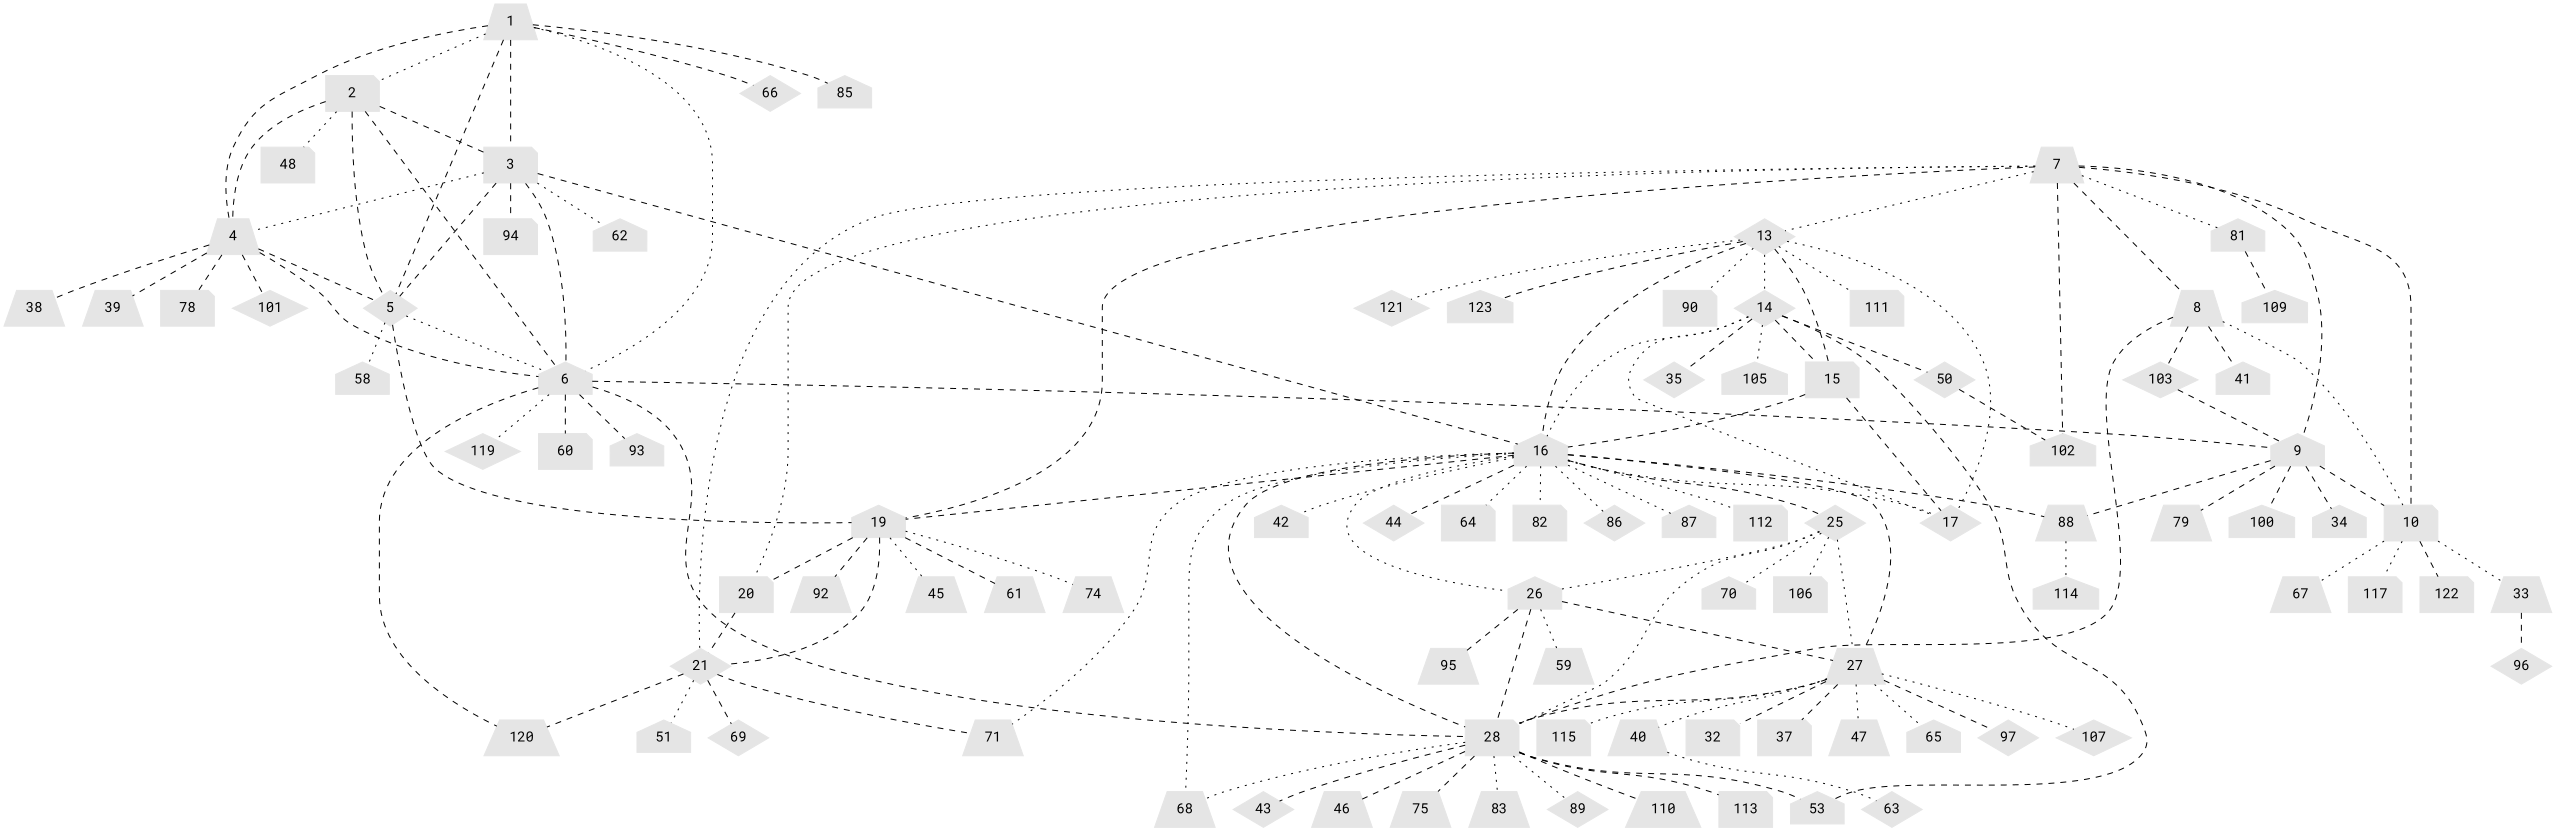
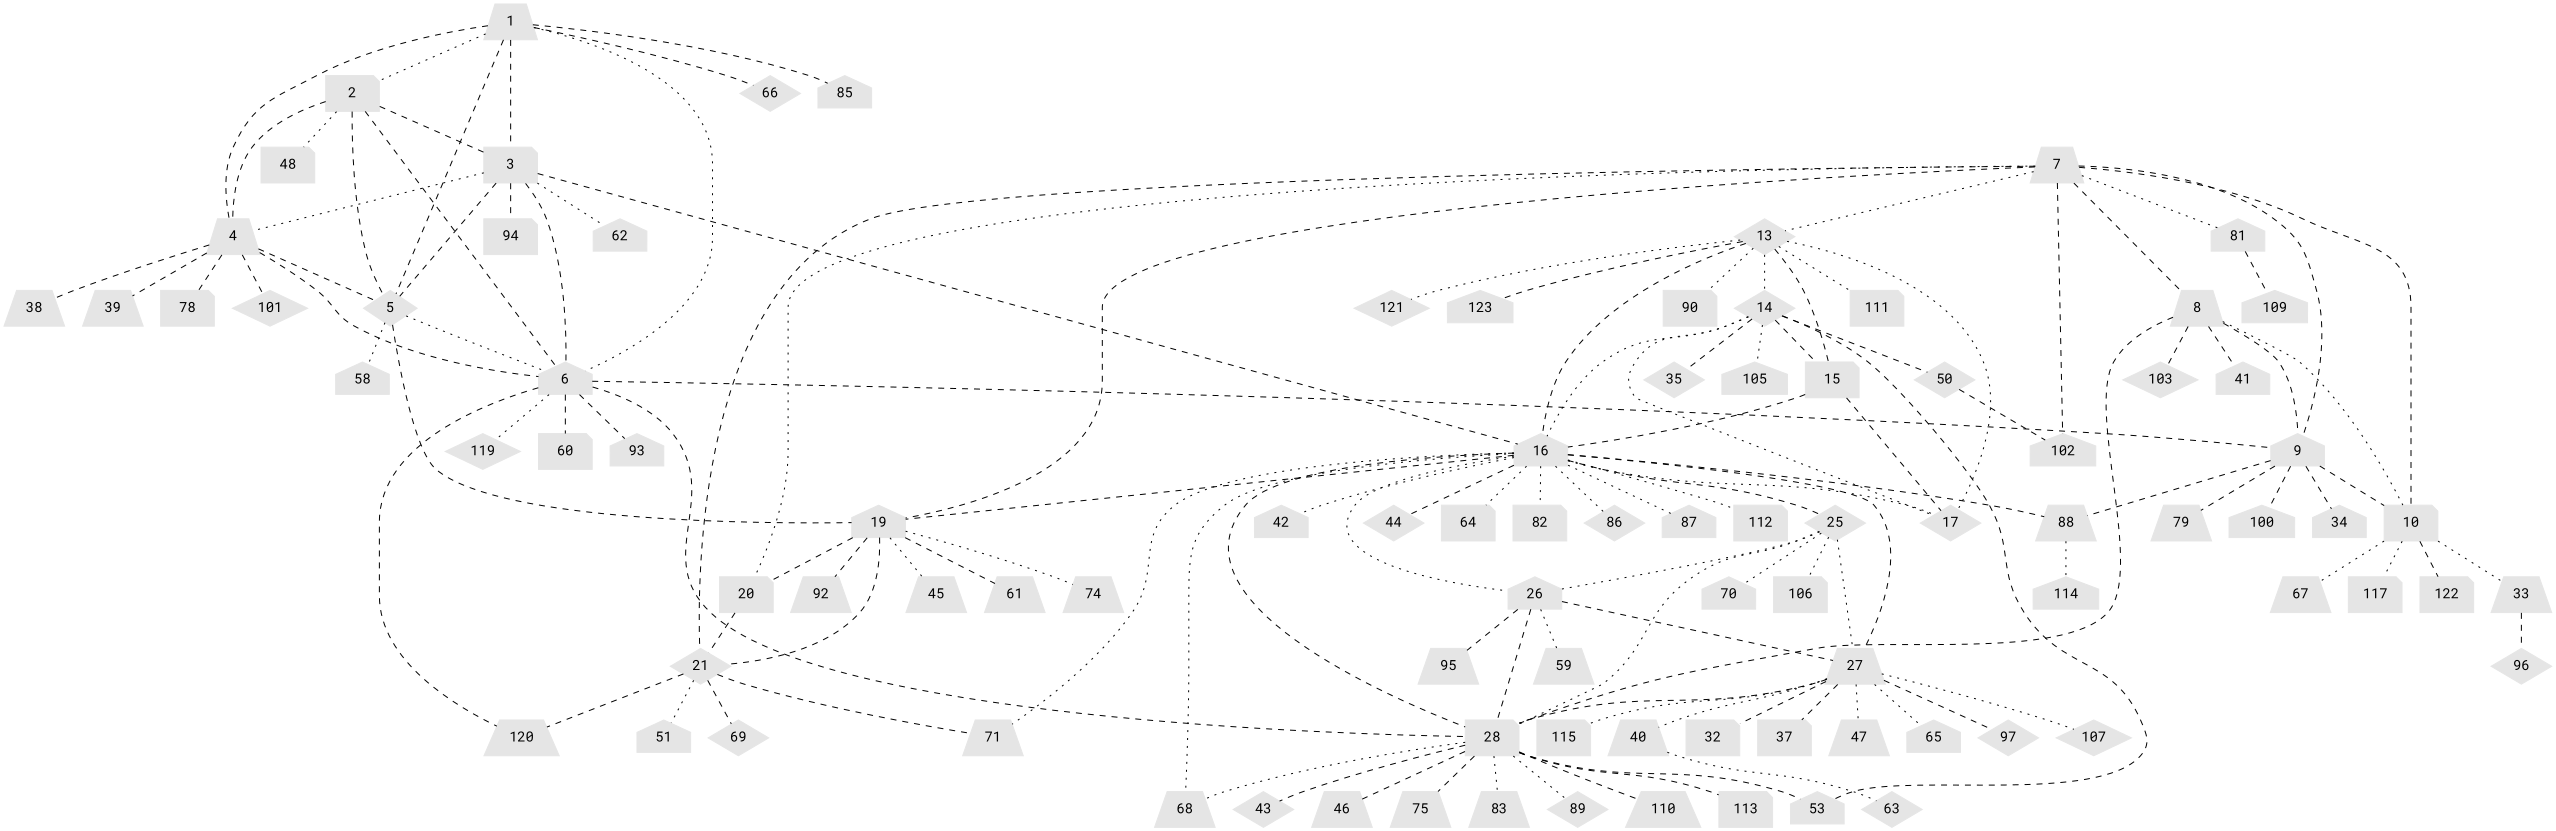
(1207, 186) -> (1207, 186)
(2229, 416) -> (2281, 365)
